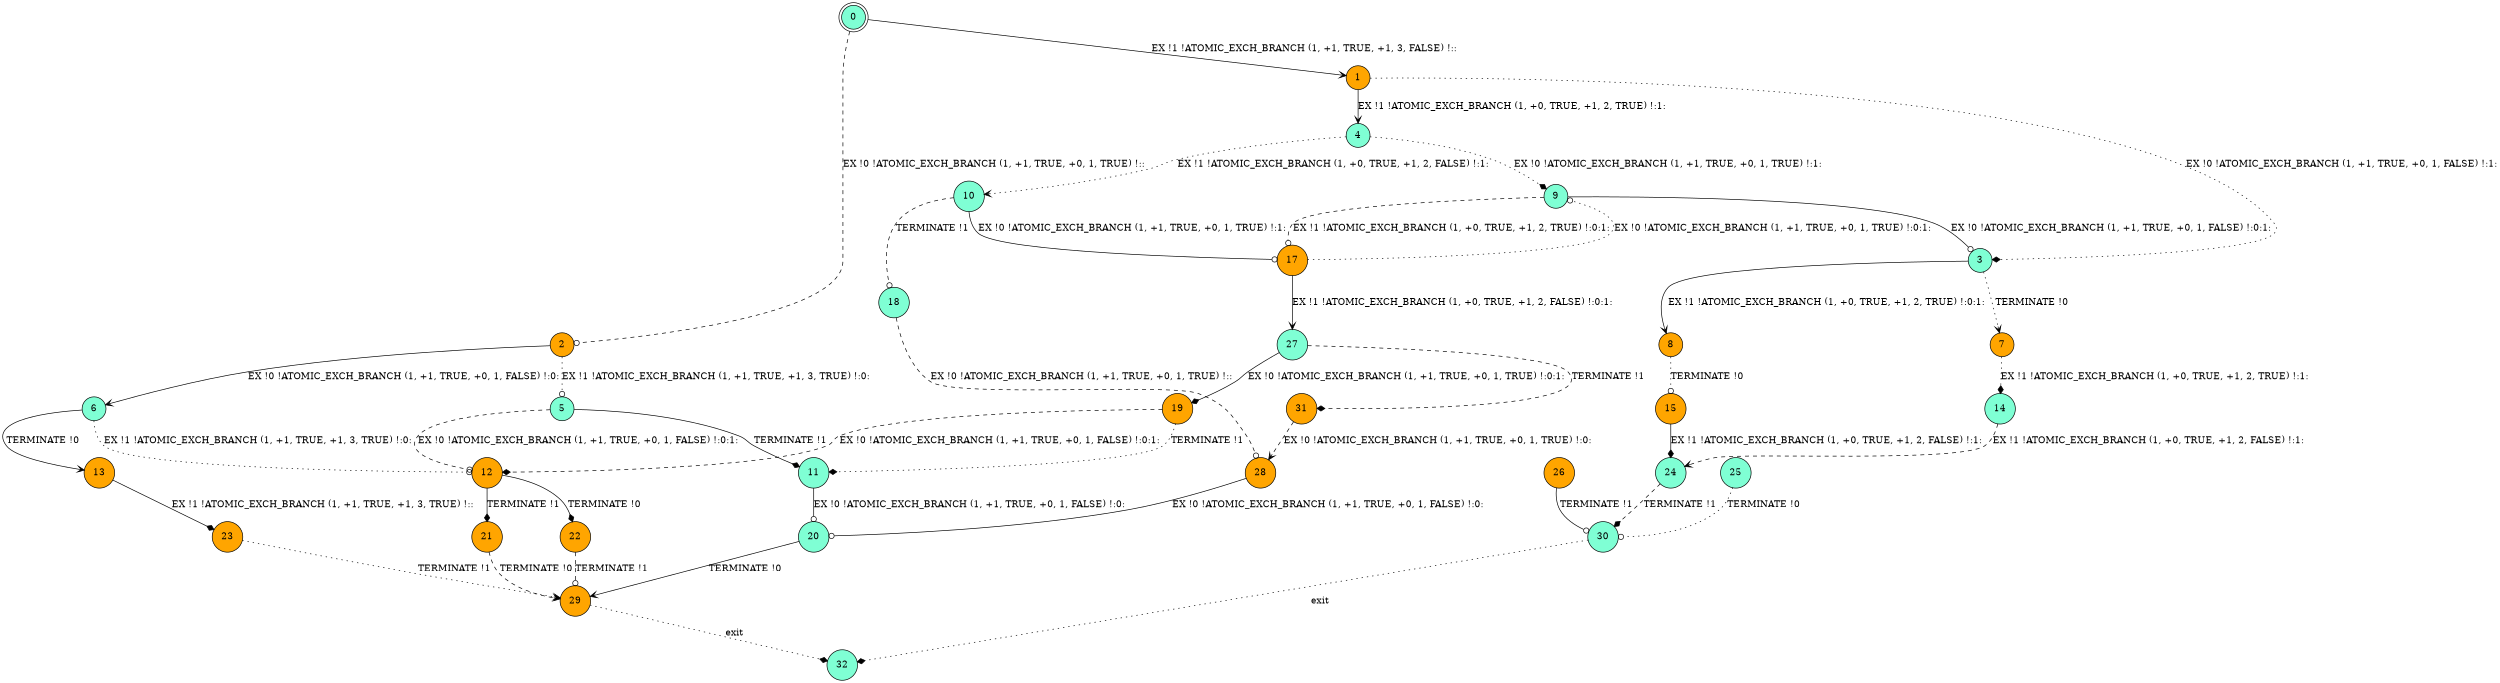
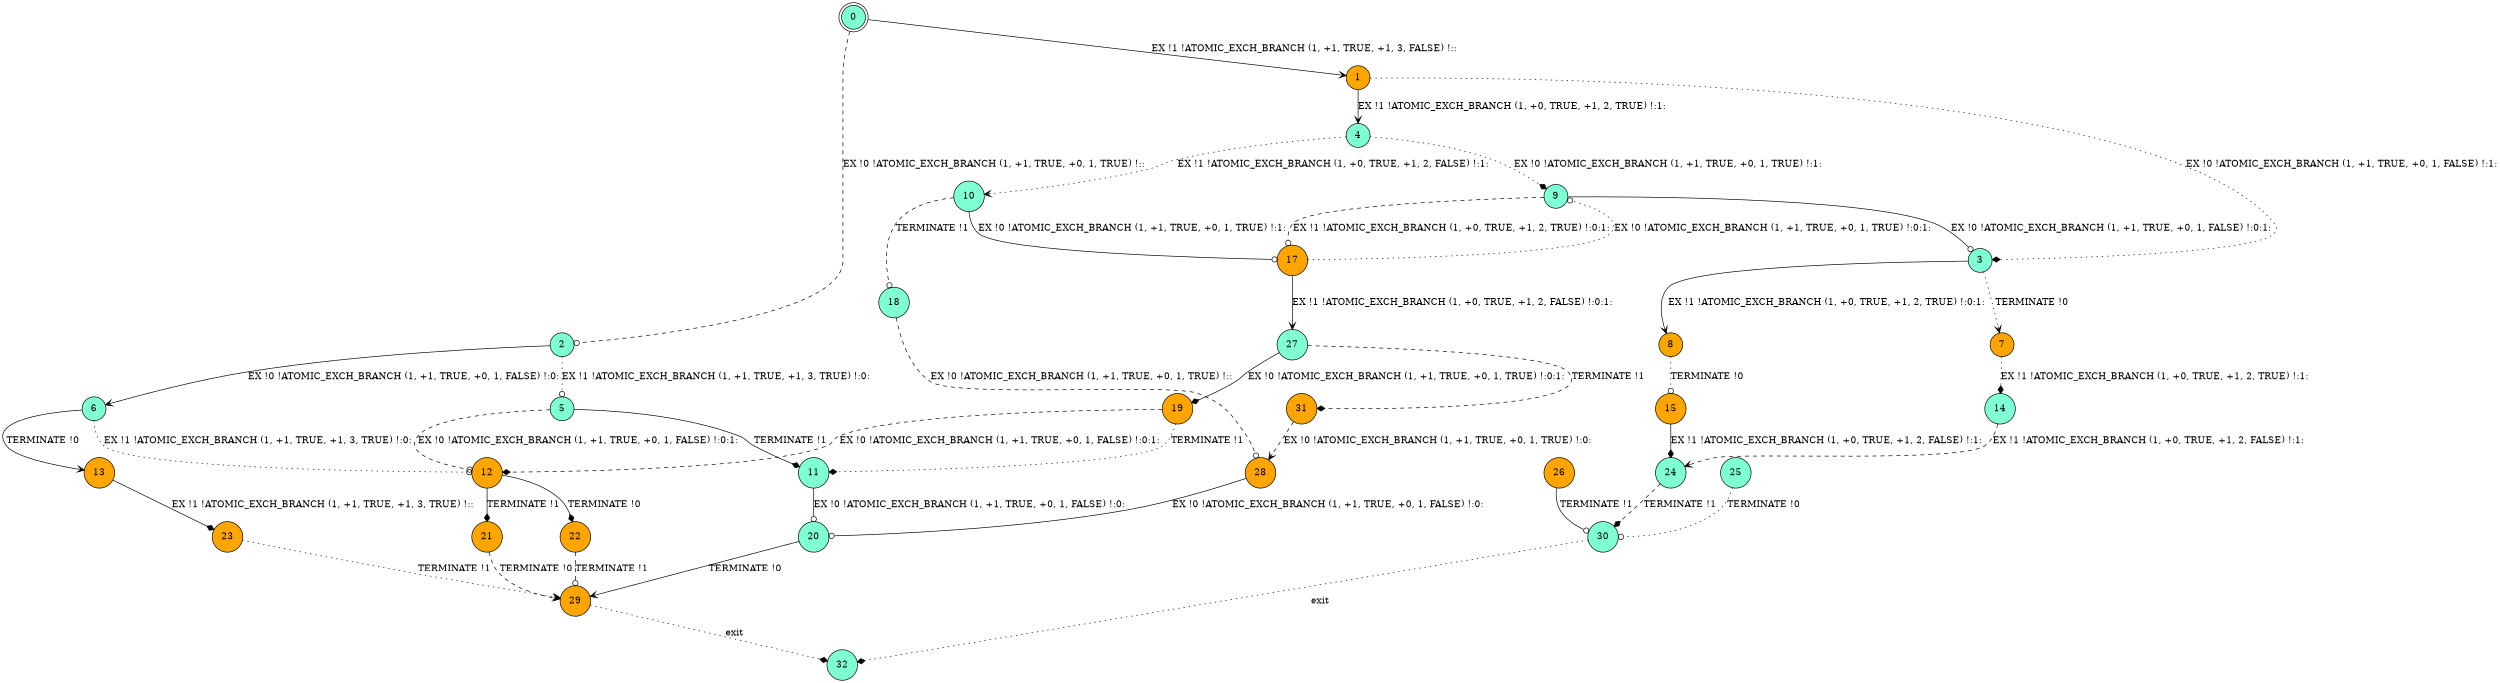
(562, 345) -> (562, 345)
